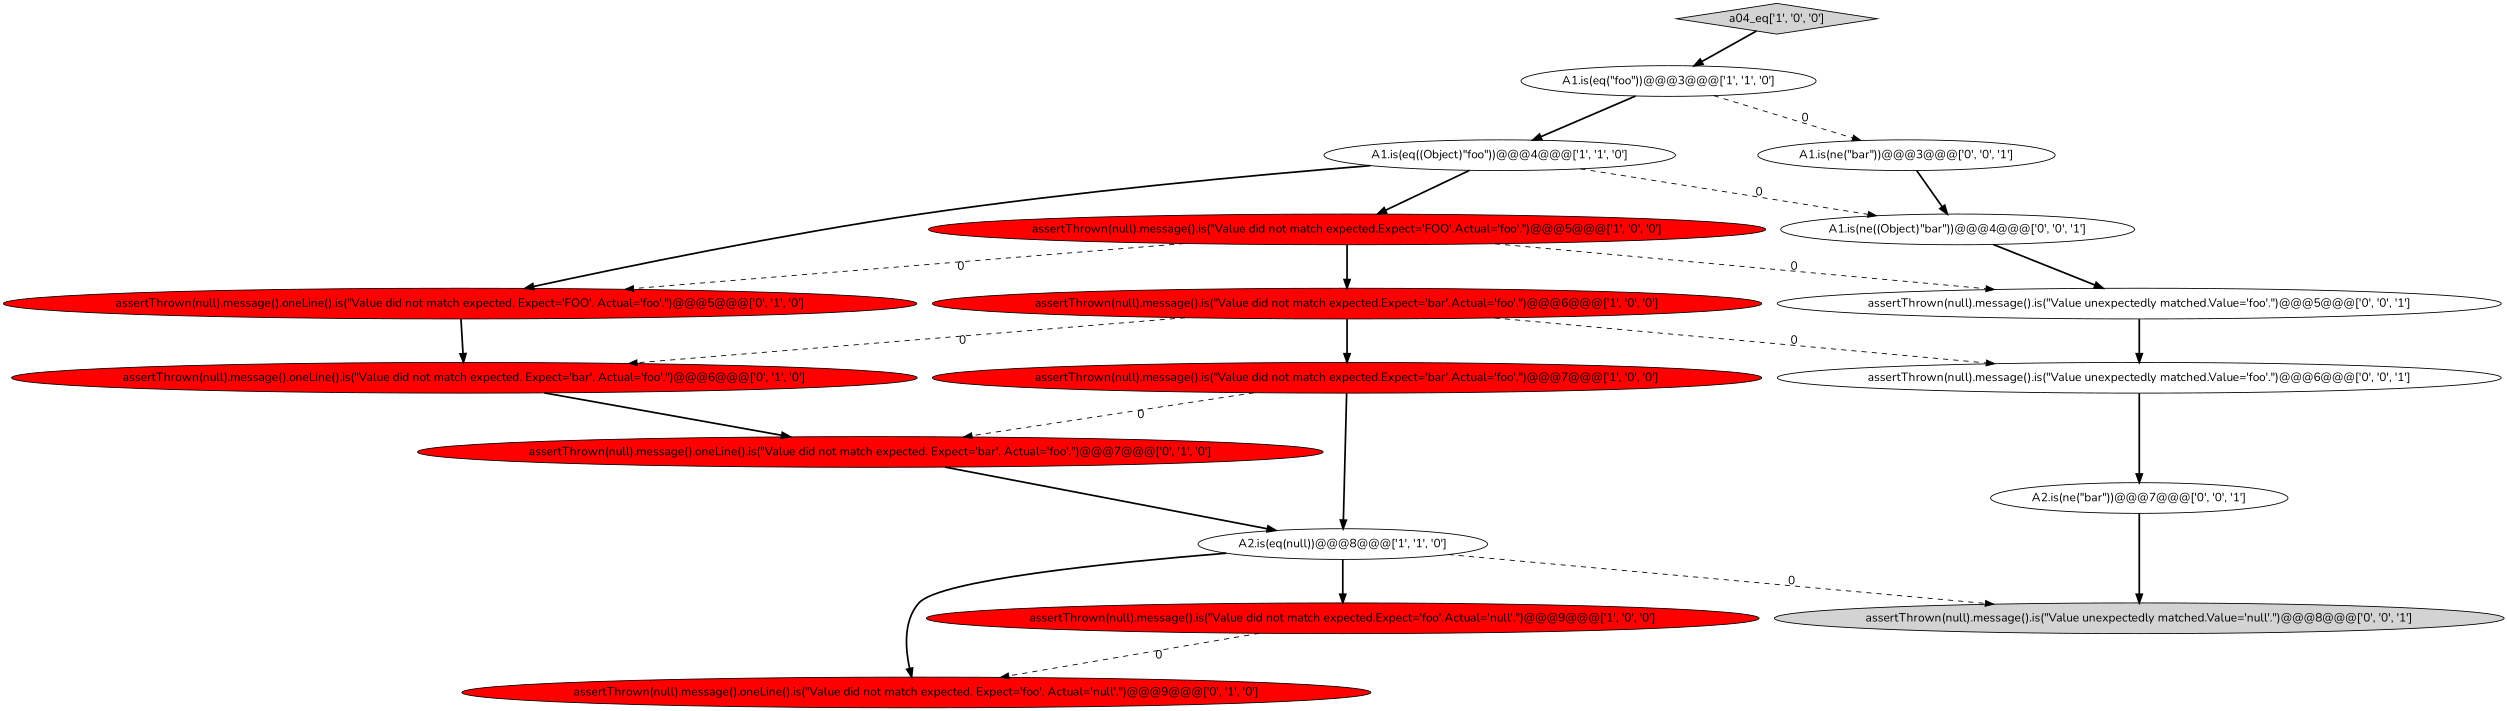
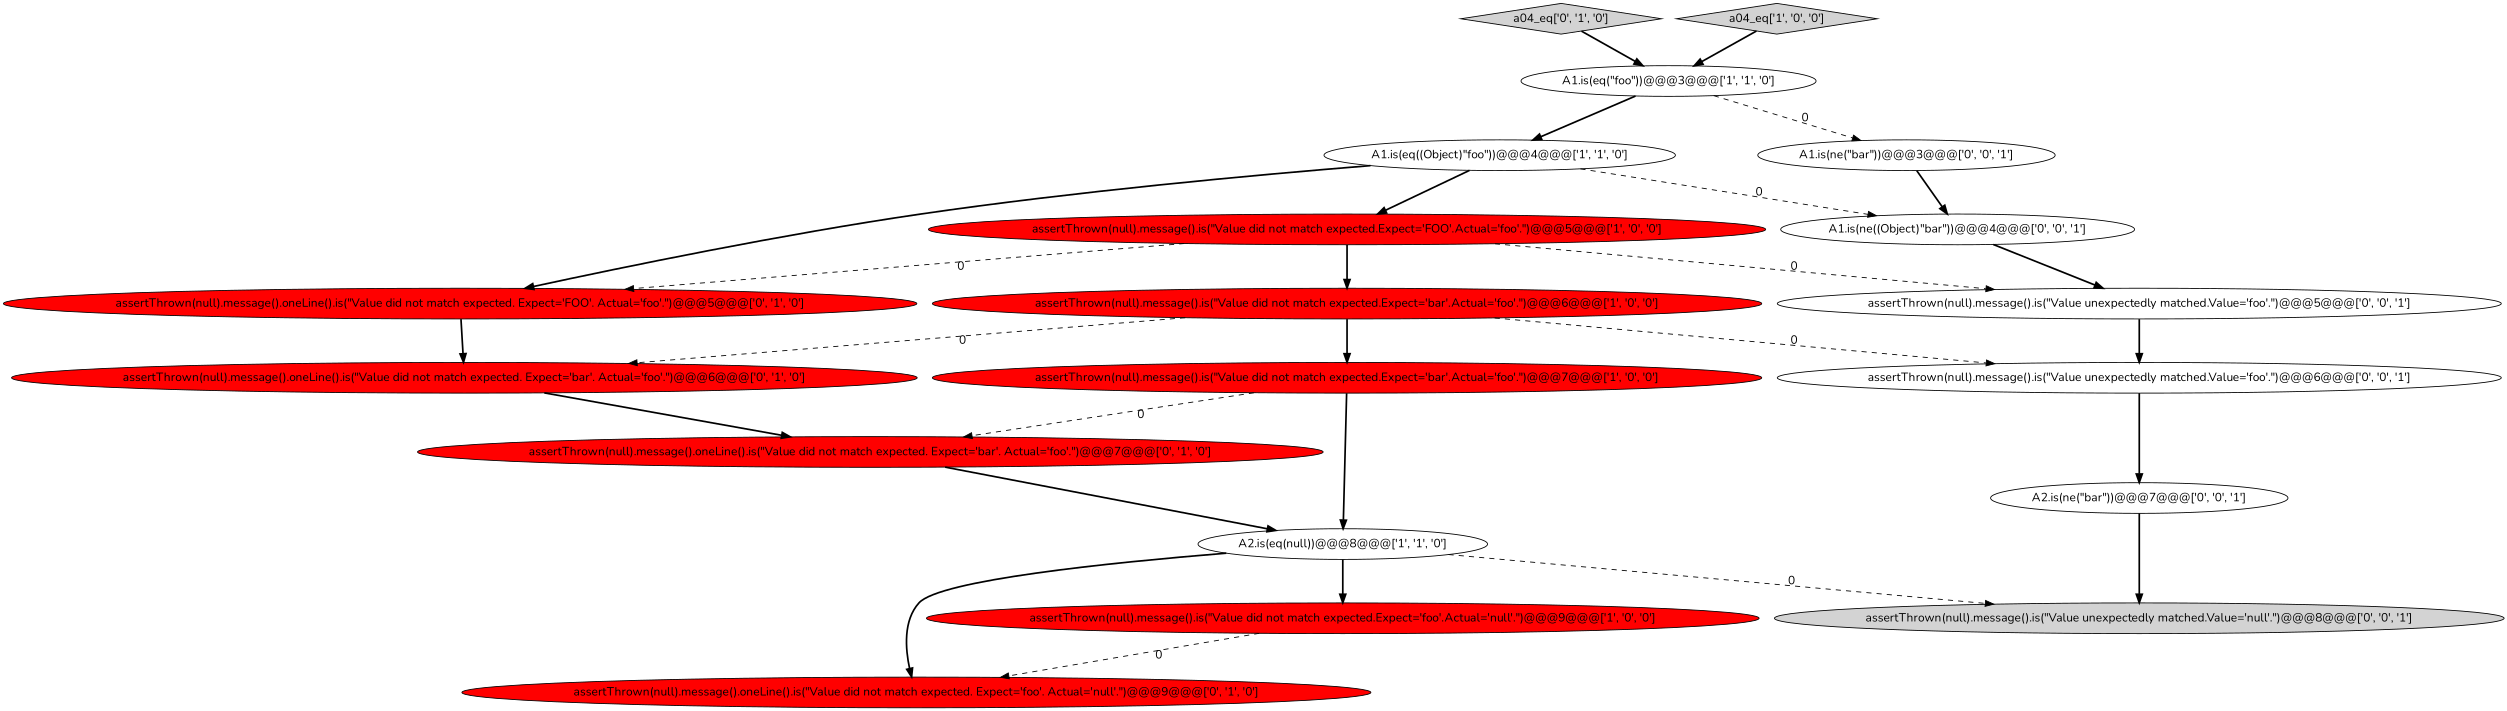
none -> (1561, 19)
